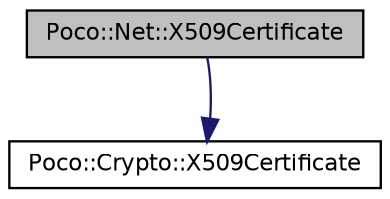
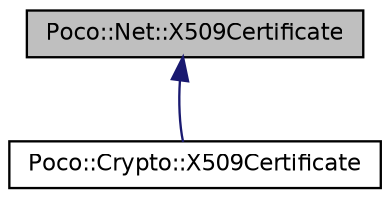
(211, 88) -> (180, 111)
